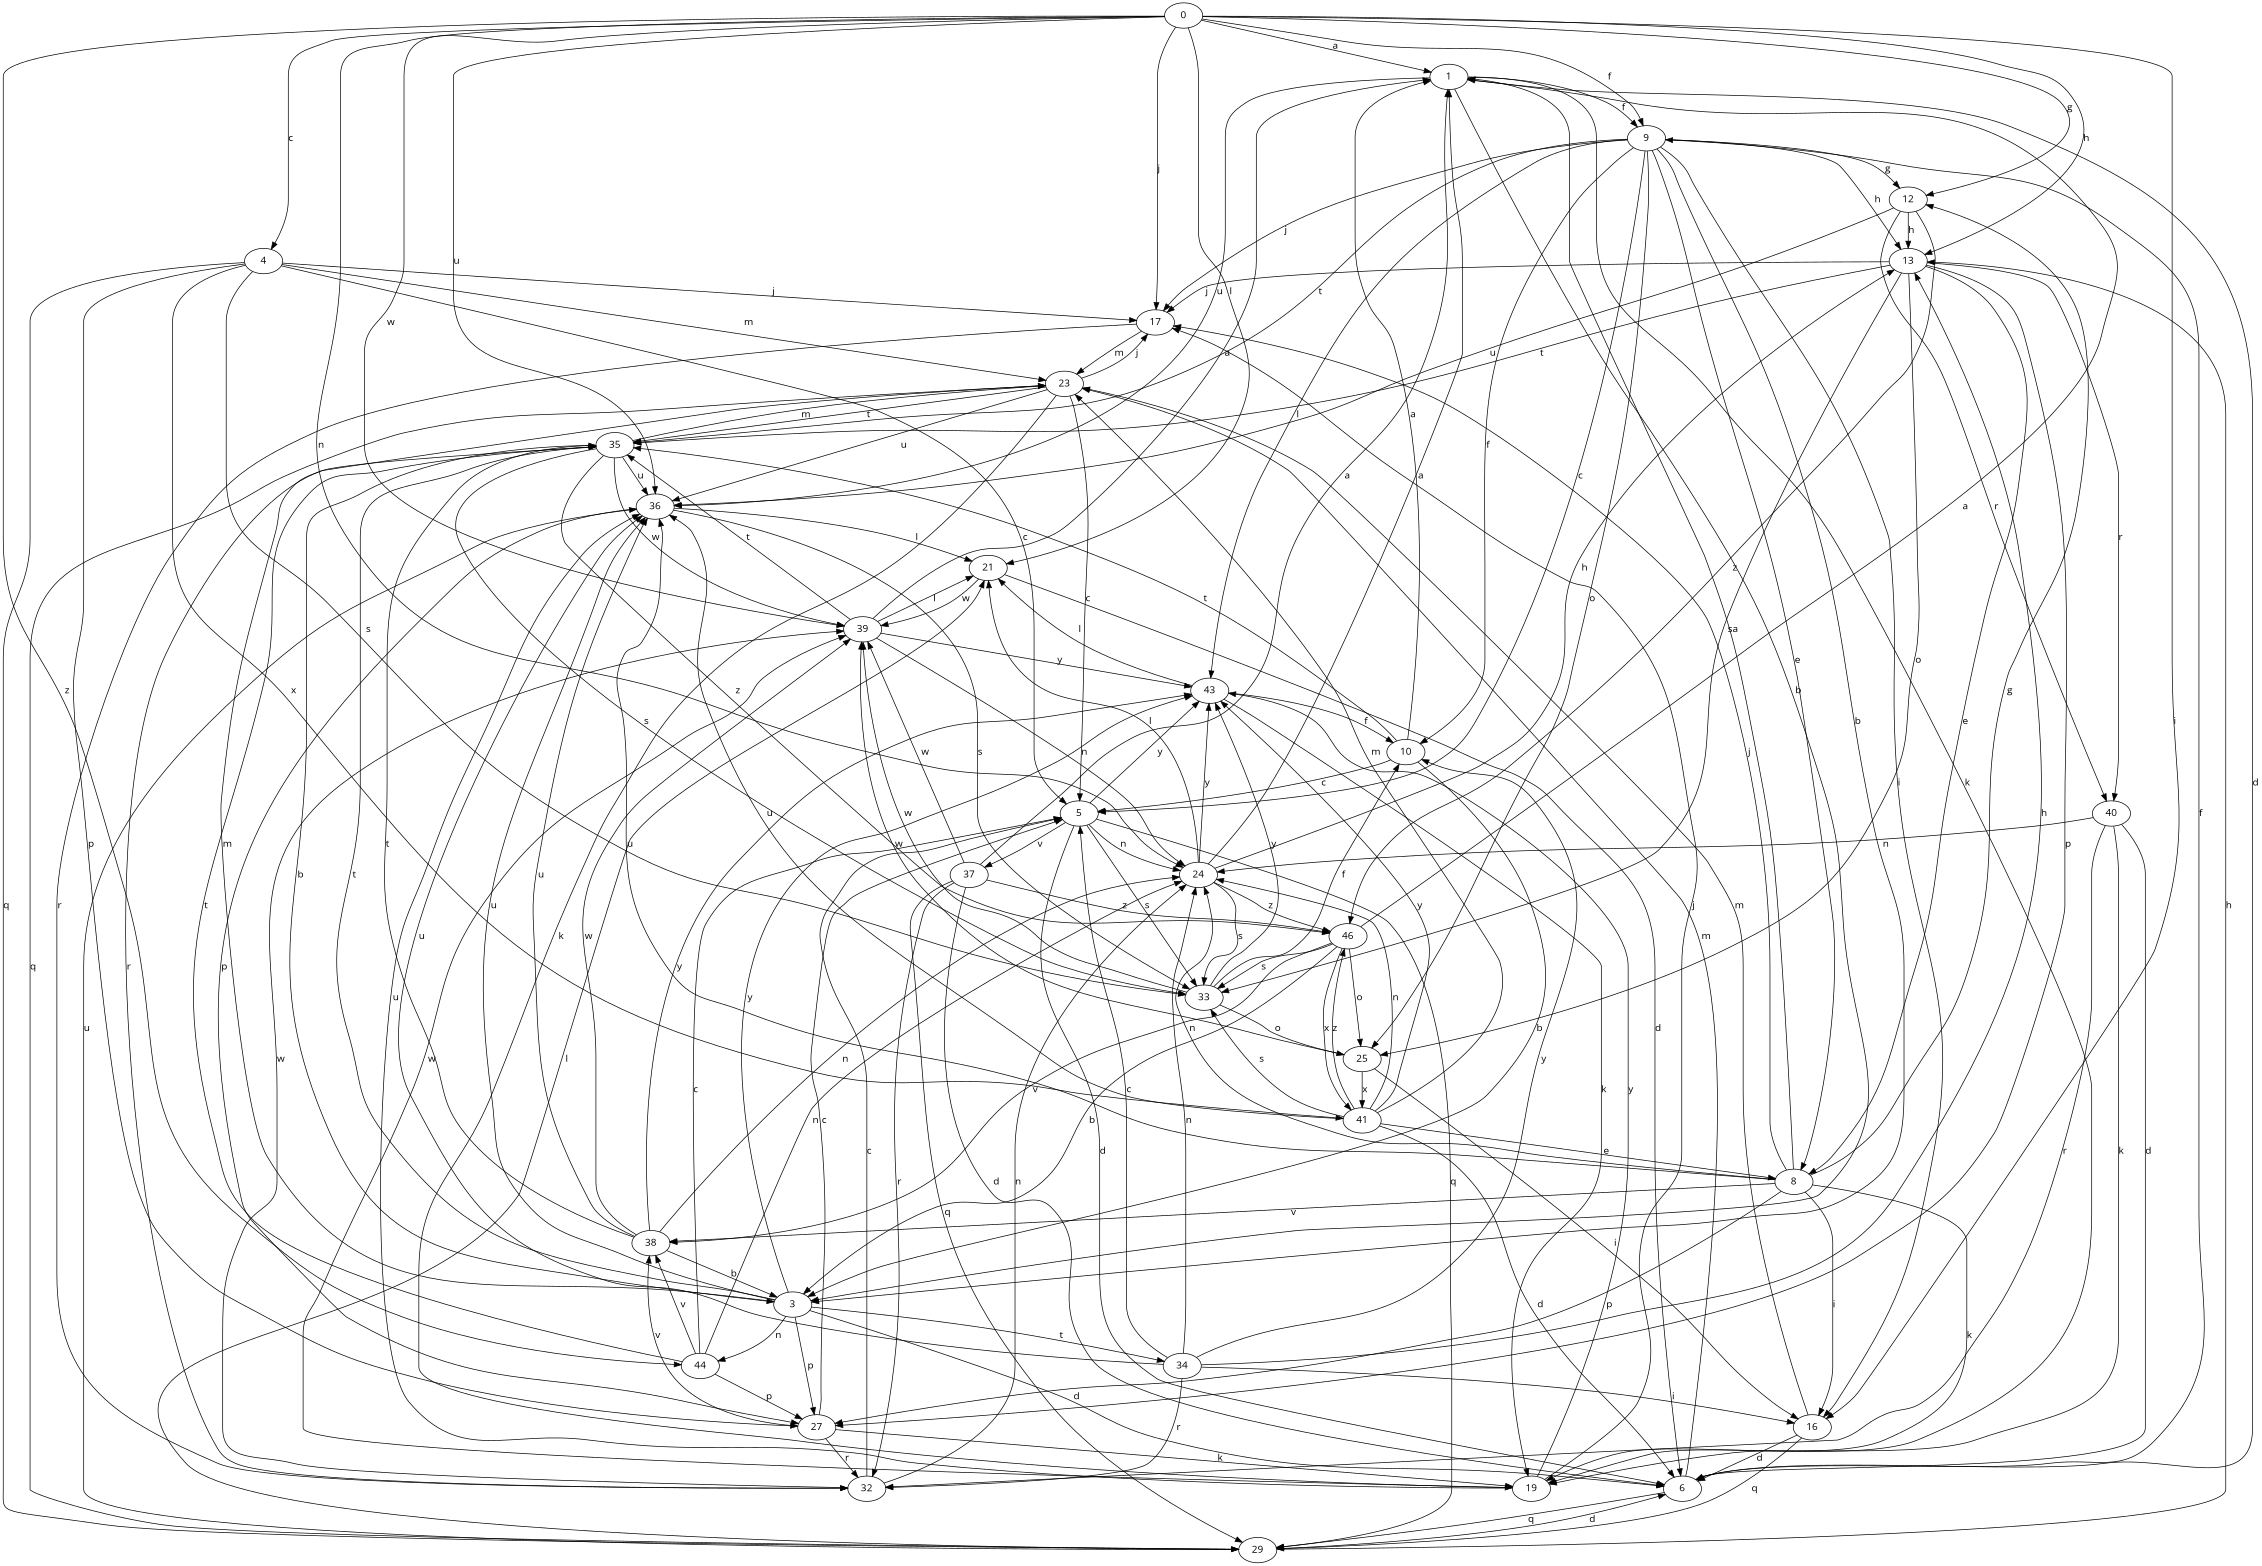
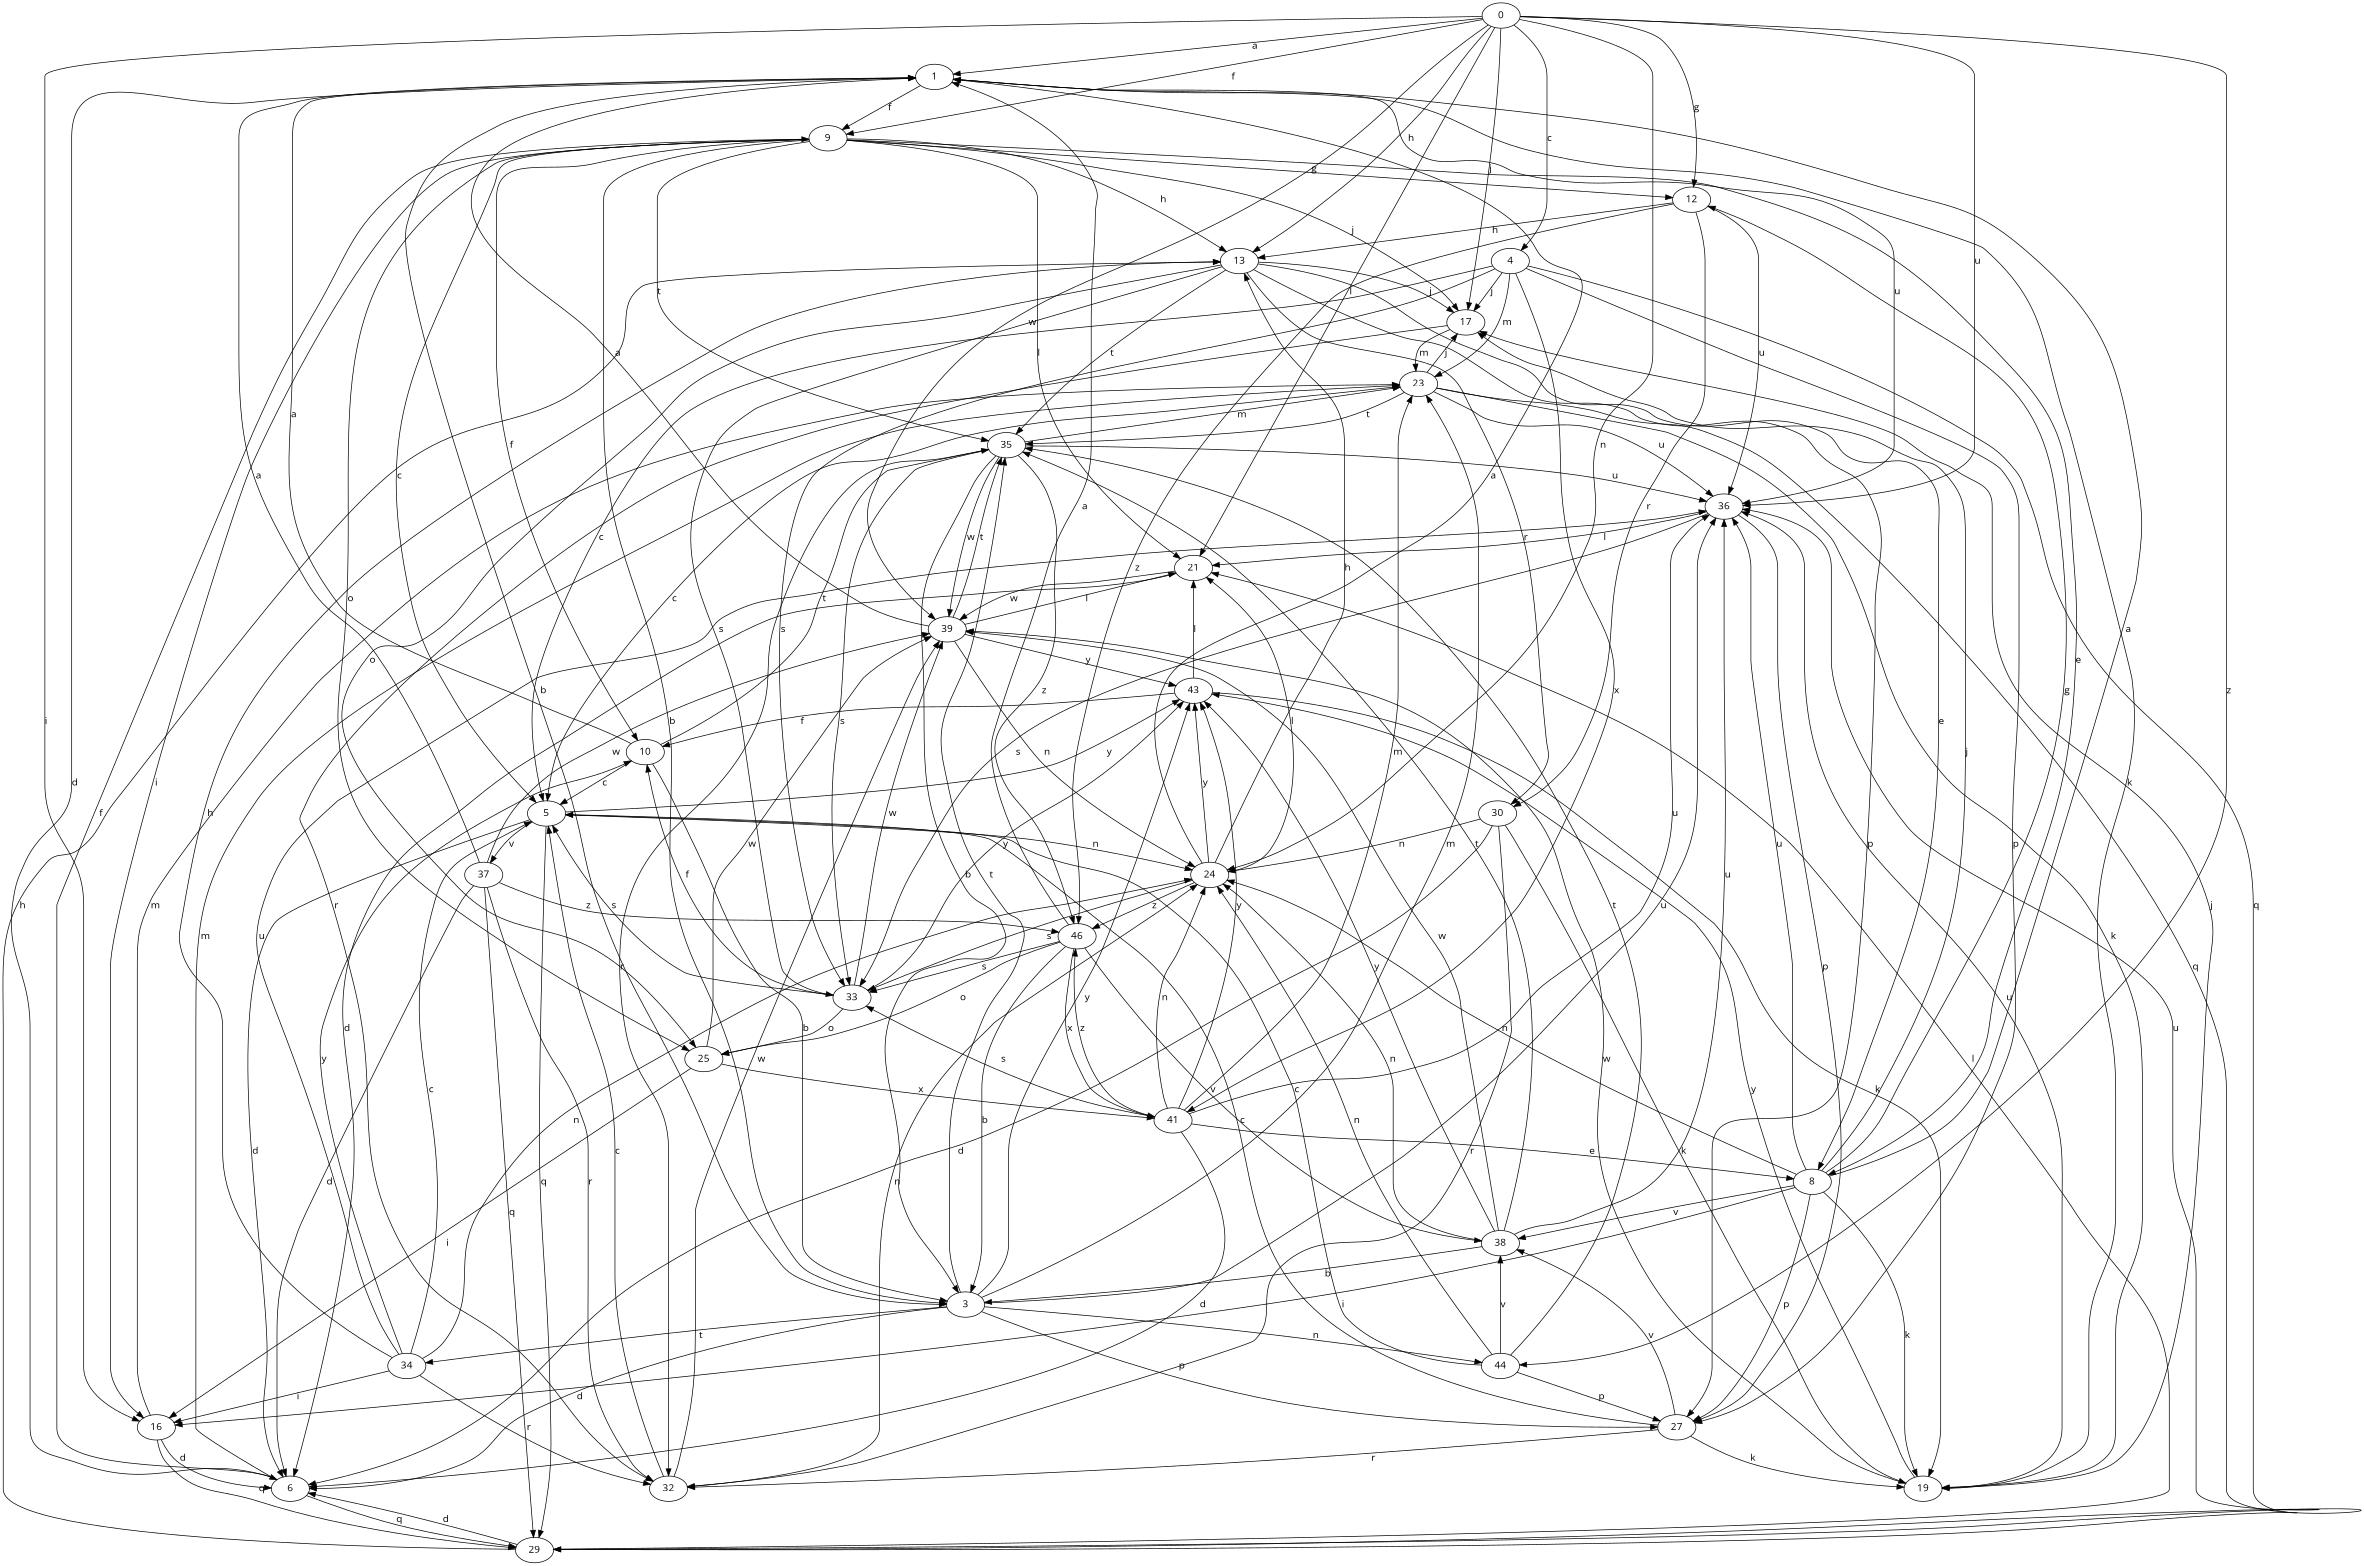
(1339, 337) -> (1038, 283)
(2111, 814) -> (1498, 814)
(1142, 907) -> (667, 961)
